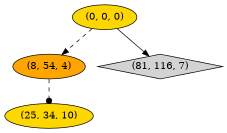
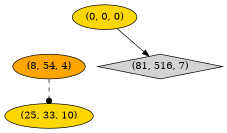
(80, 39) -> none
(160, 67) -> (160, 67)
(49, 116) -> (49, 116)
